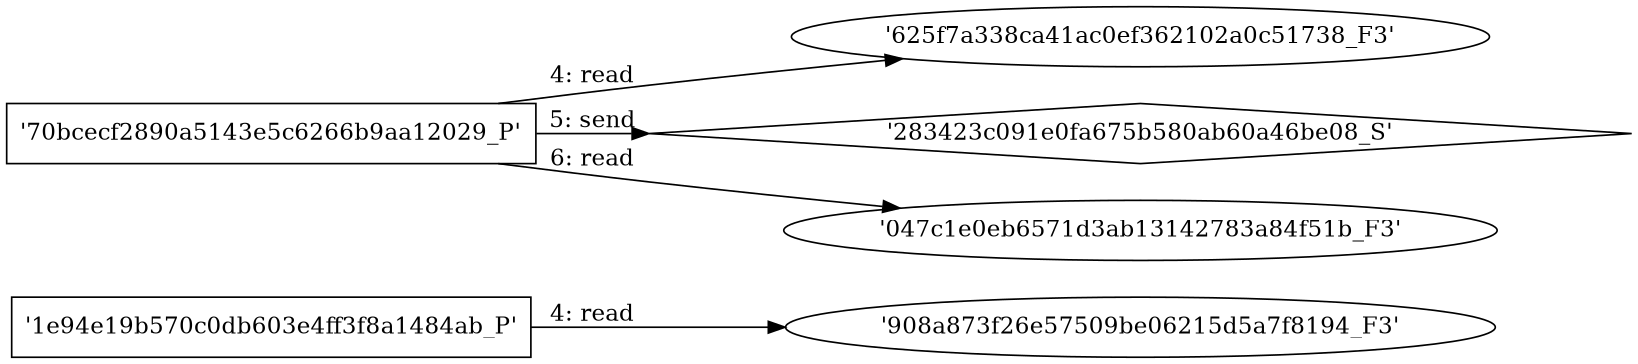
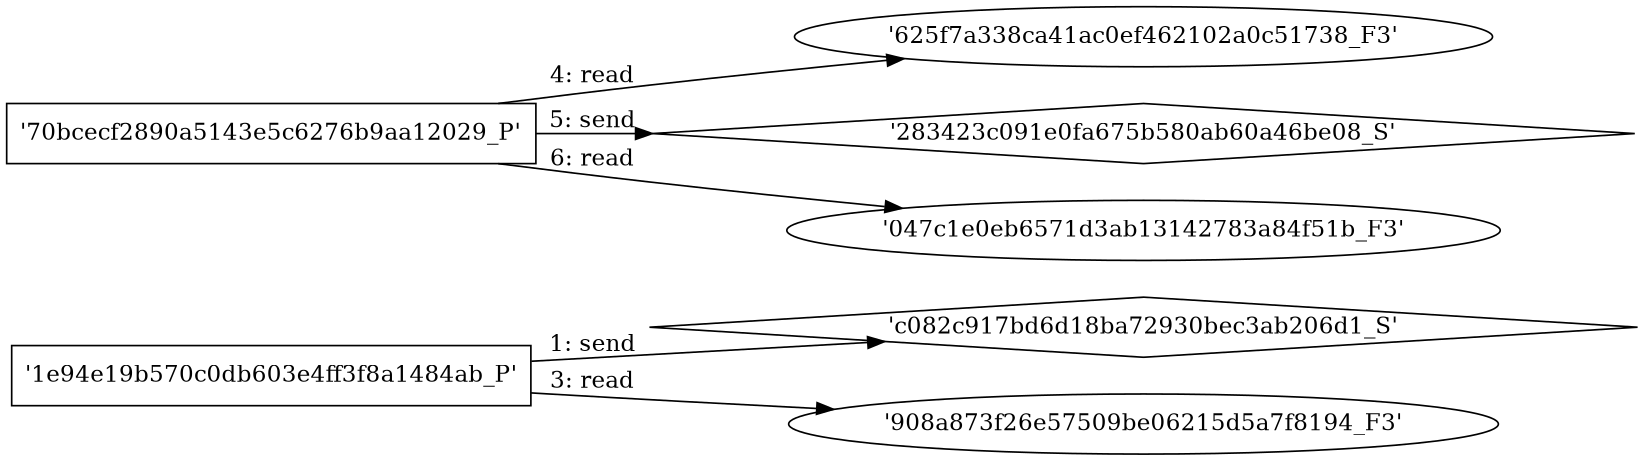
(1140, 37) -> (1144, 37)
(271, 134) -> (271, 134)
(593, 315) -> (593, 381)
none -> (1144, 327)
